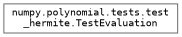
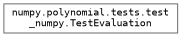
(91, 18) -> (91, 18)
